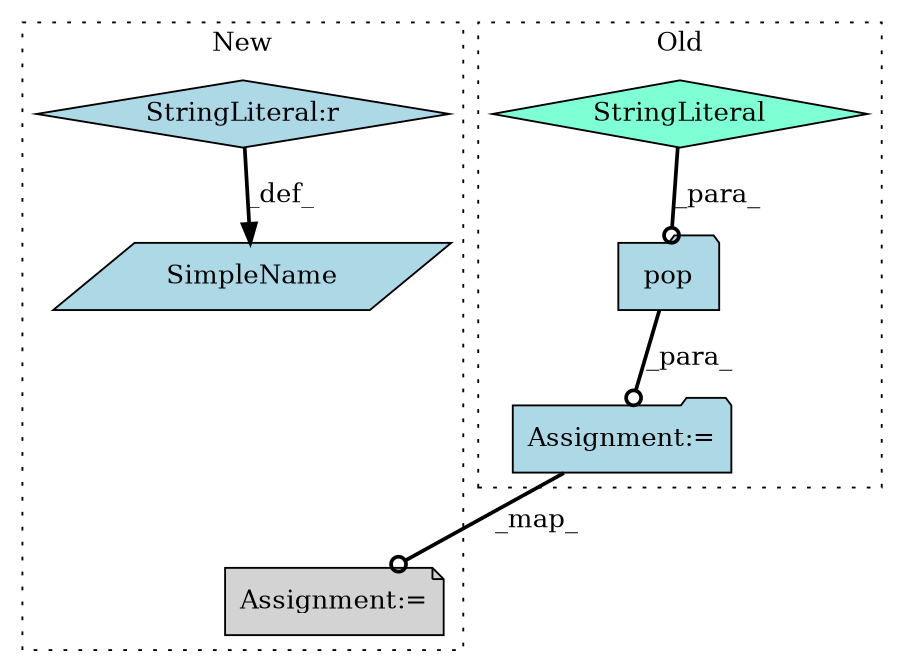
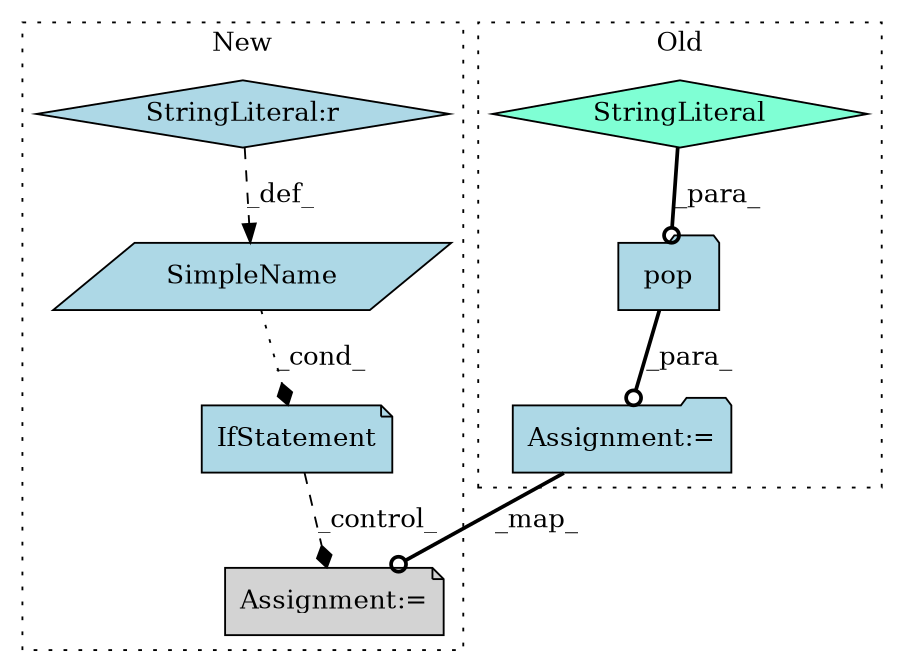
(247, 186) -> (247, 186)
none -> (297, 439)
